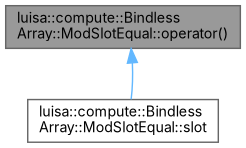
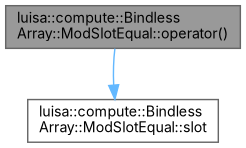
(133, 81) -> (114, 67)
